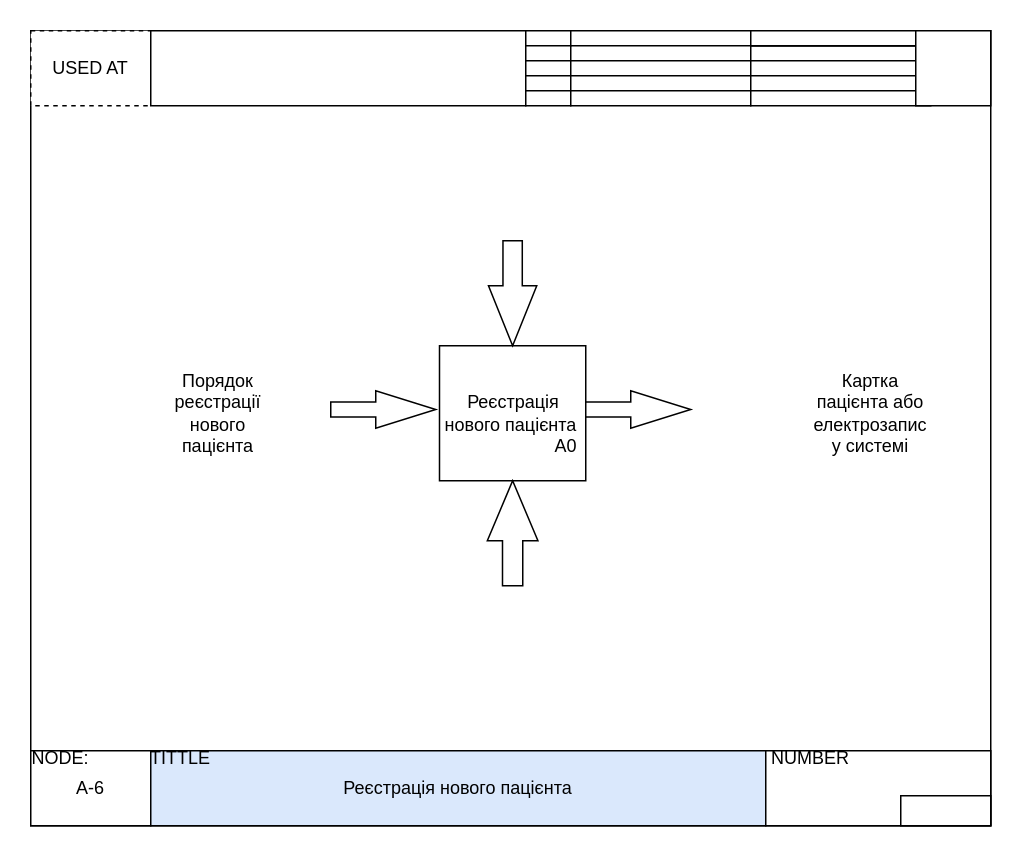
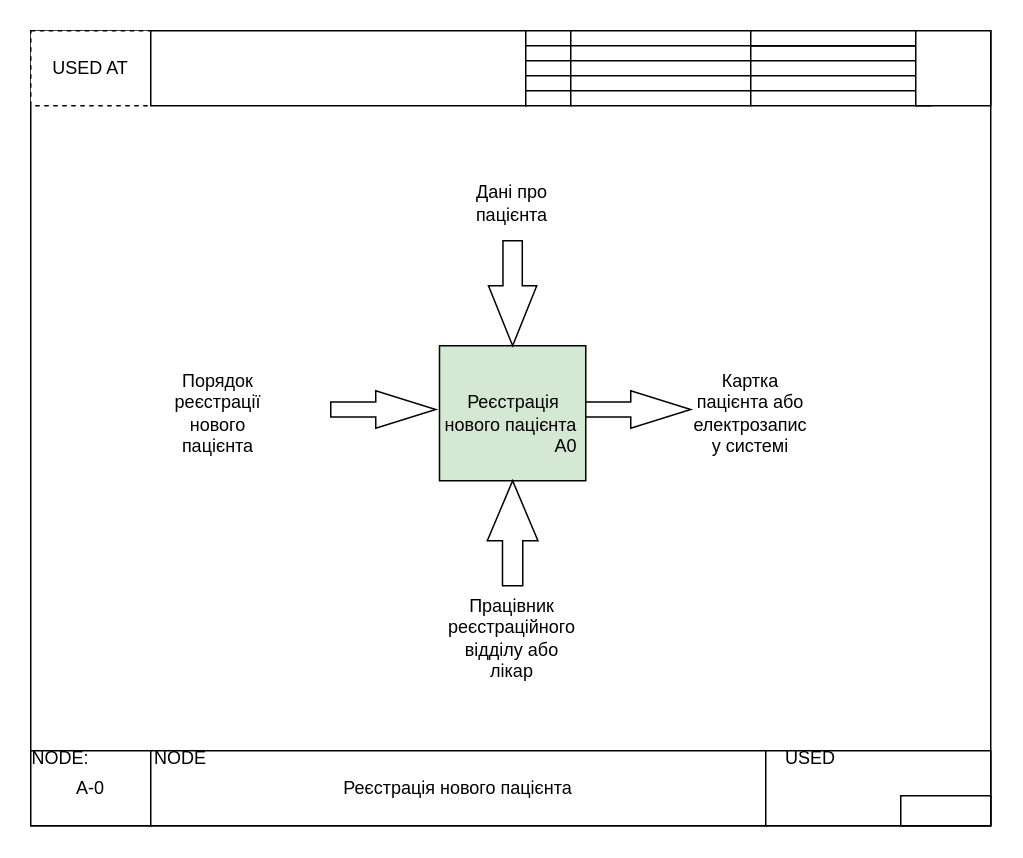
none -> (513, 203)
(513, 413) -> (513, 413)
(871, 413) -> (751, 413)
none -> (513, 638)
(181, 758) -> (181, 758)
(811, 758) -> (811, 758)
(91, 788) -> (91, 788)
(458, 788) -> (458, 788)
